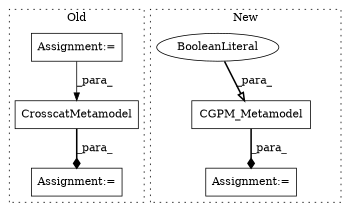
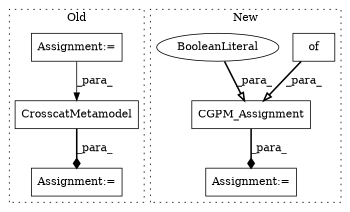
none -> (314, 47)
(251, 115) -> (251, 115)
